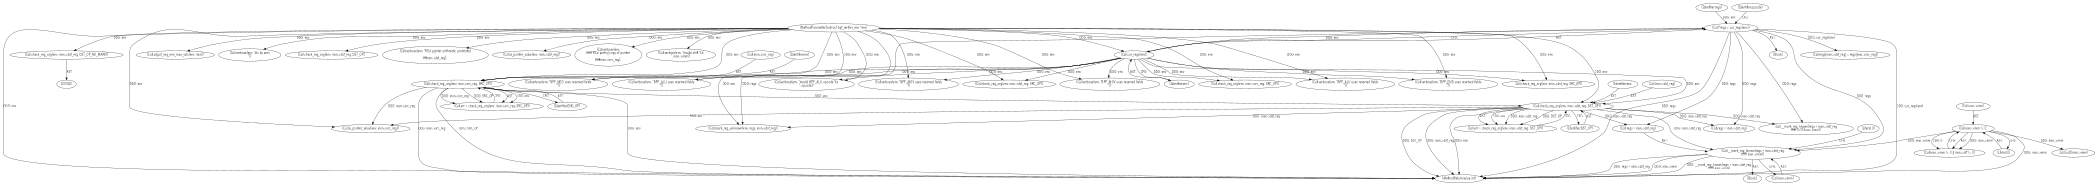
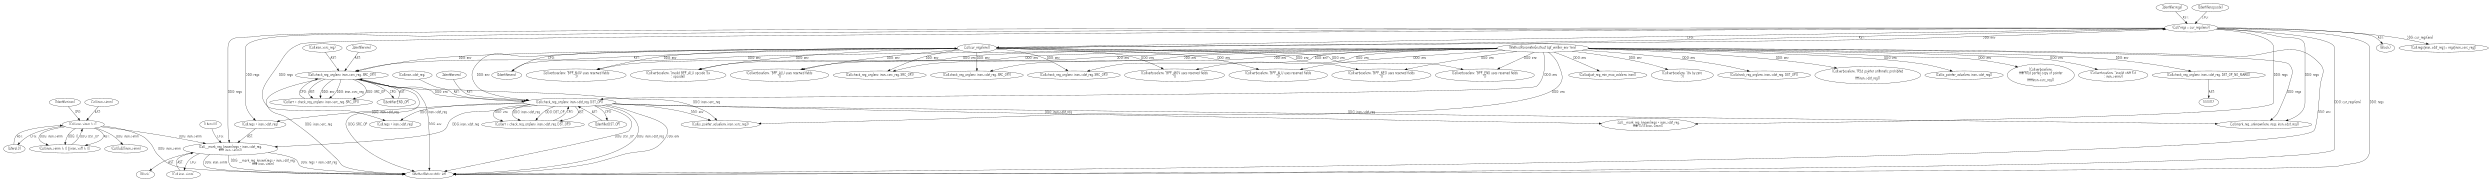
(1729, 18) -> (2186, 18)
(1050, 35) -> none
(729, 84) -> (2294, 92)
none -> (65, 102)
(1953, 141) -> (90, 137)
(1459, 179) -> (429, 175)
